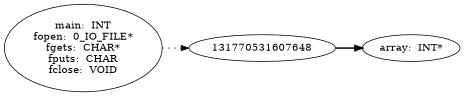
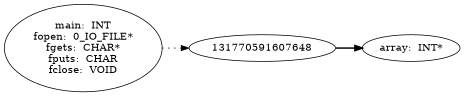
(262, 48) -> (262, 48)
